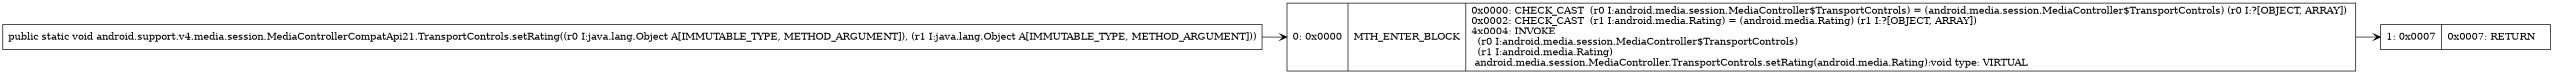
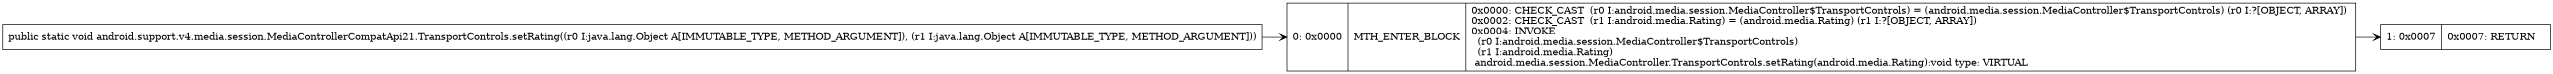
(1517, 32) -> (1517, 32)
